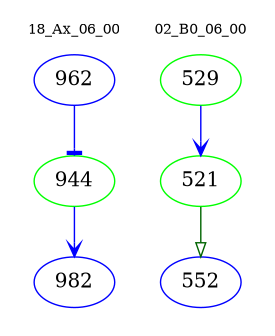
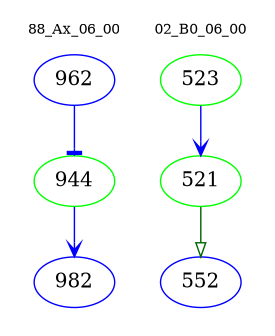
(74, 30) -> (74, 30)
(201, 80) -> (201, 80)
